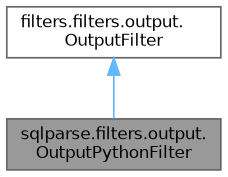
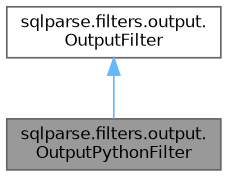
(114, 32) -> (114, 32)
